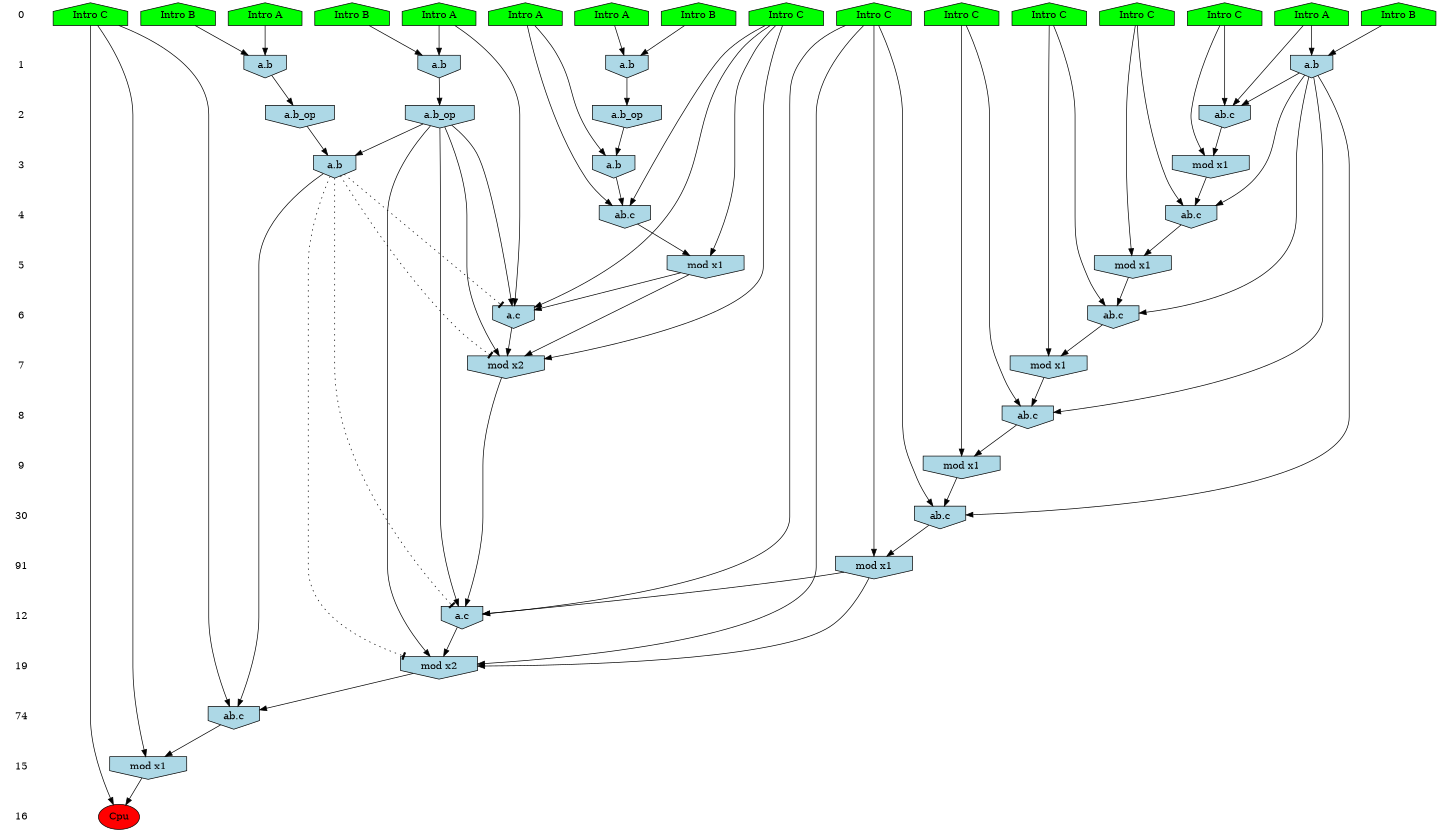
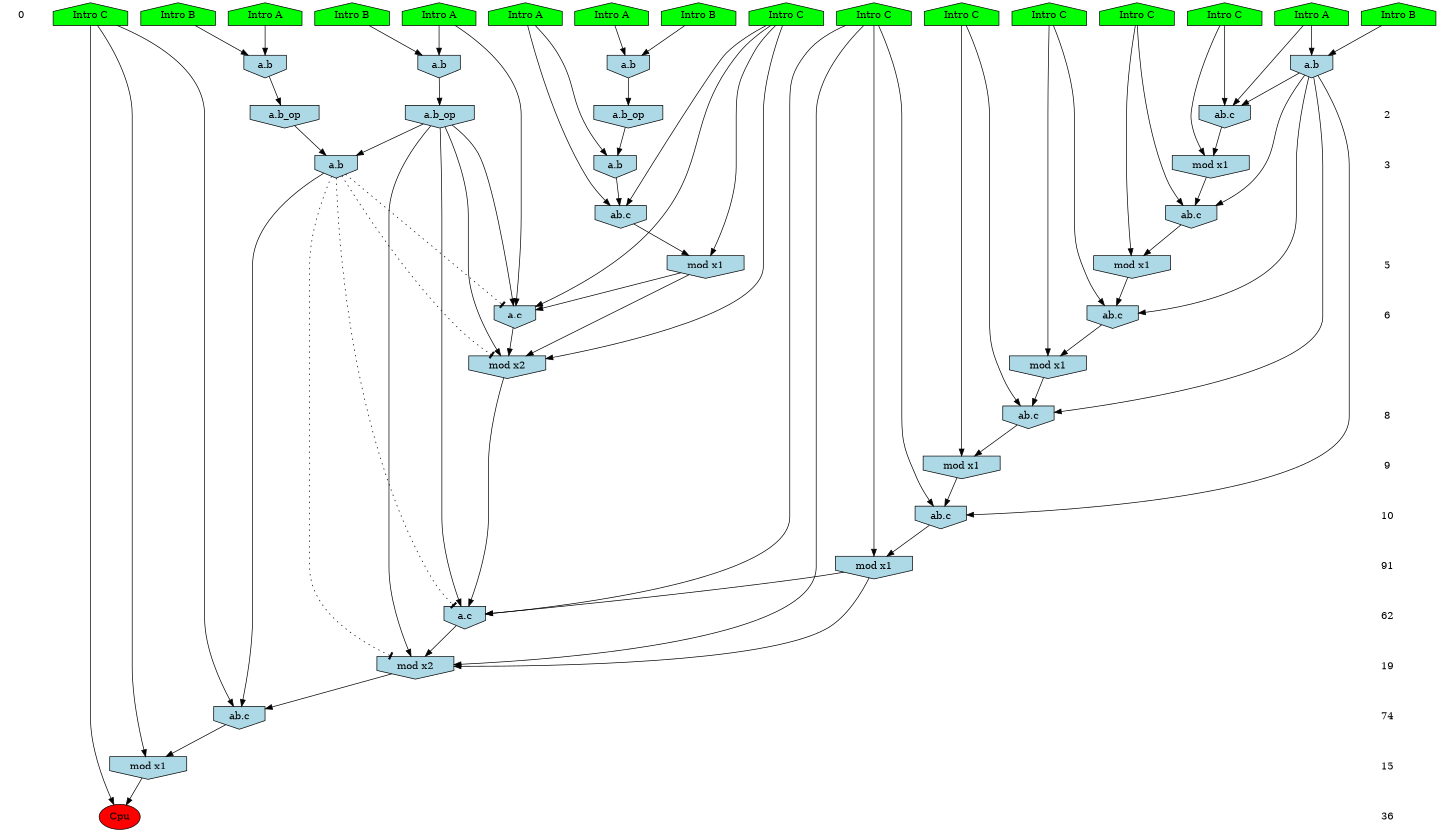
(22, 65) -> none
(22, 216) -> none
(22, 366) -> none
(22, 516) -> (1387, 516)
(22, 617) -> (1387, 617)
(22, 817) -> (1387, 817)
